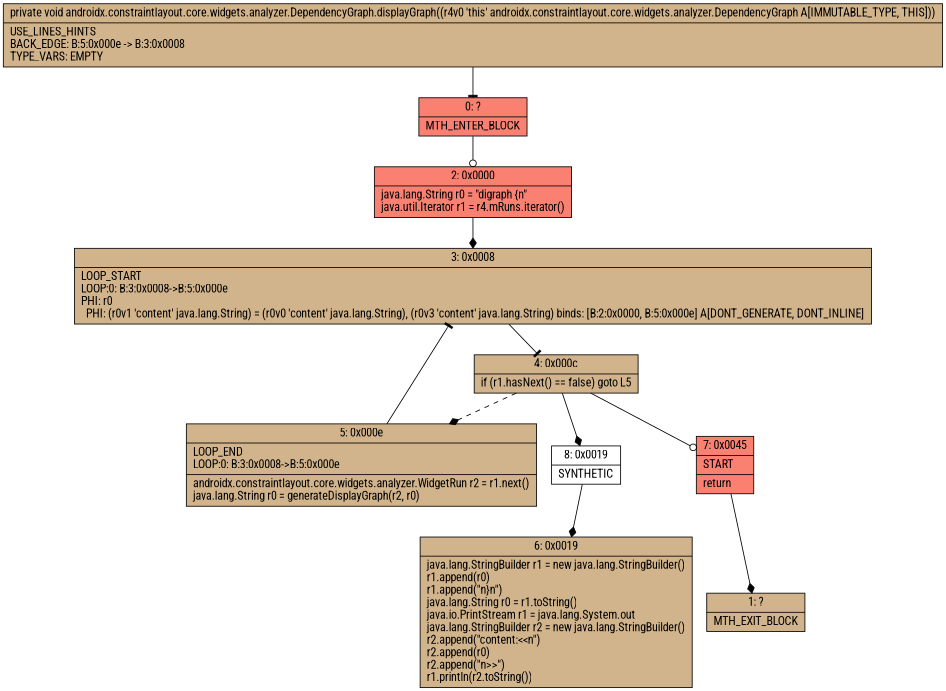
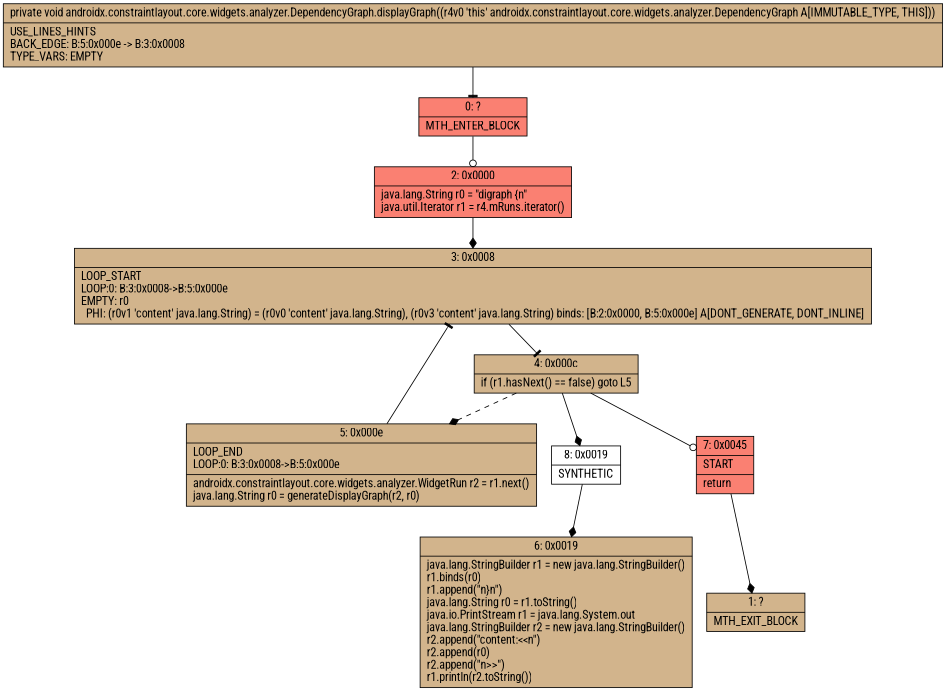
(98, 302) -> (106, 302)
(458, 578) -> (454, 578)
